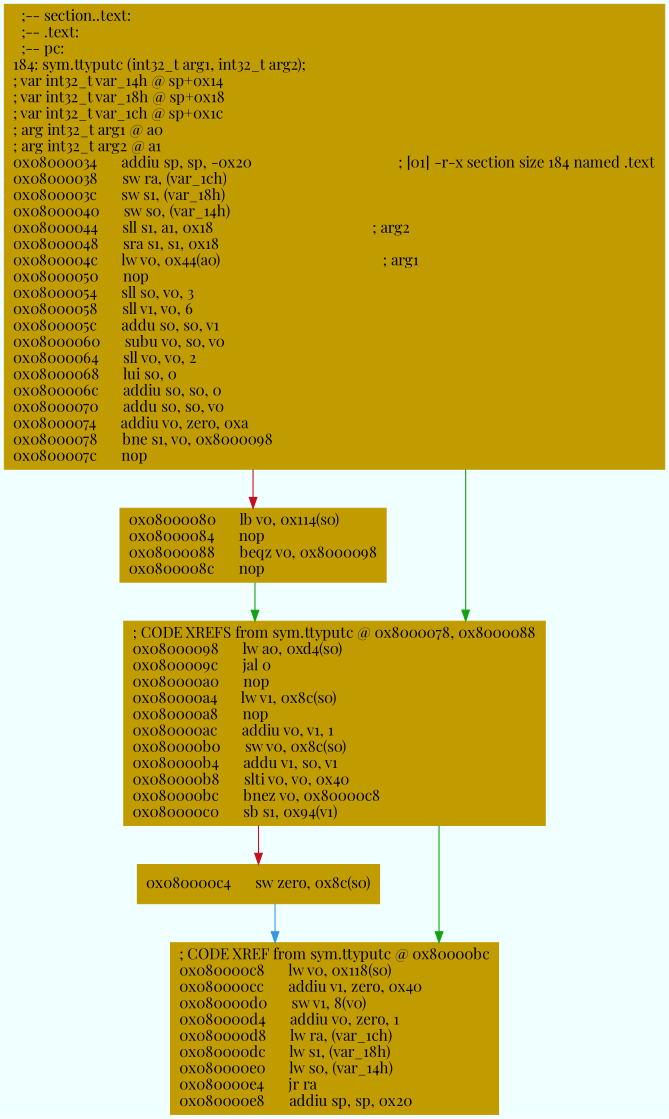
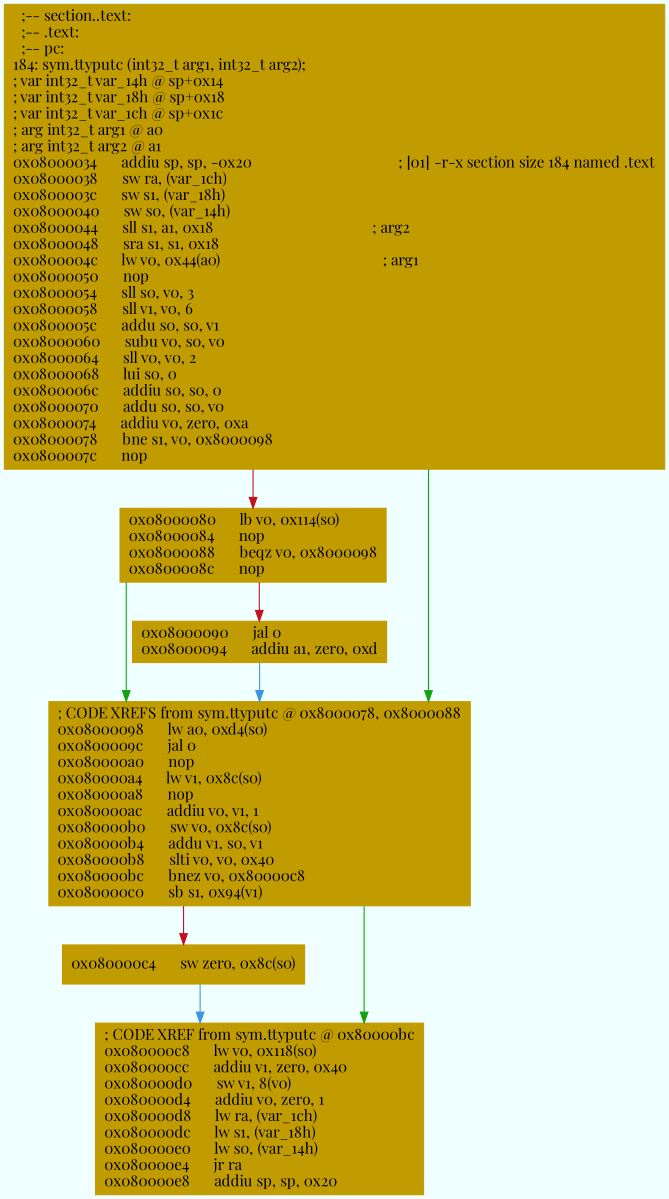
none -> (260, 642)
